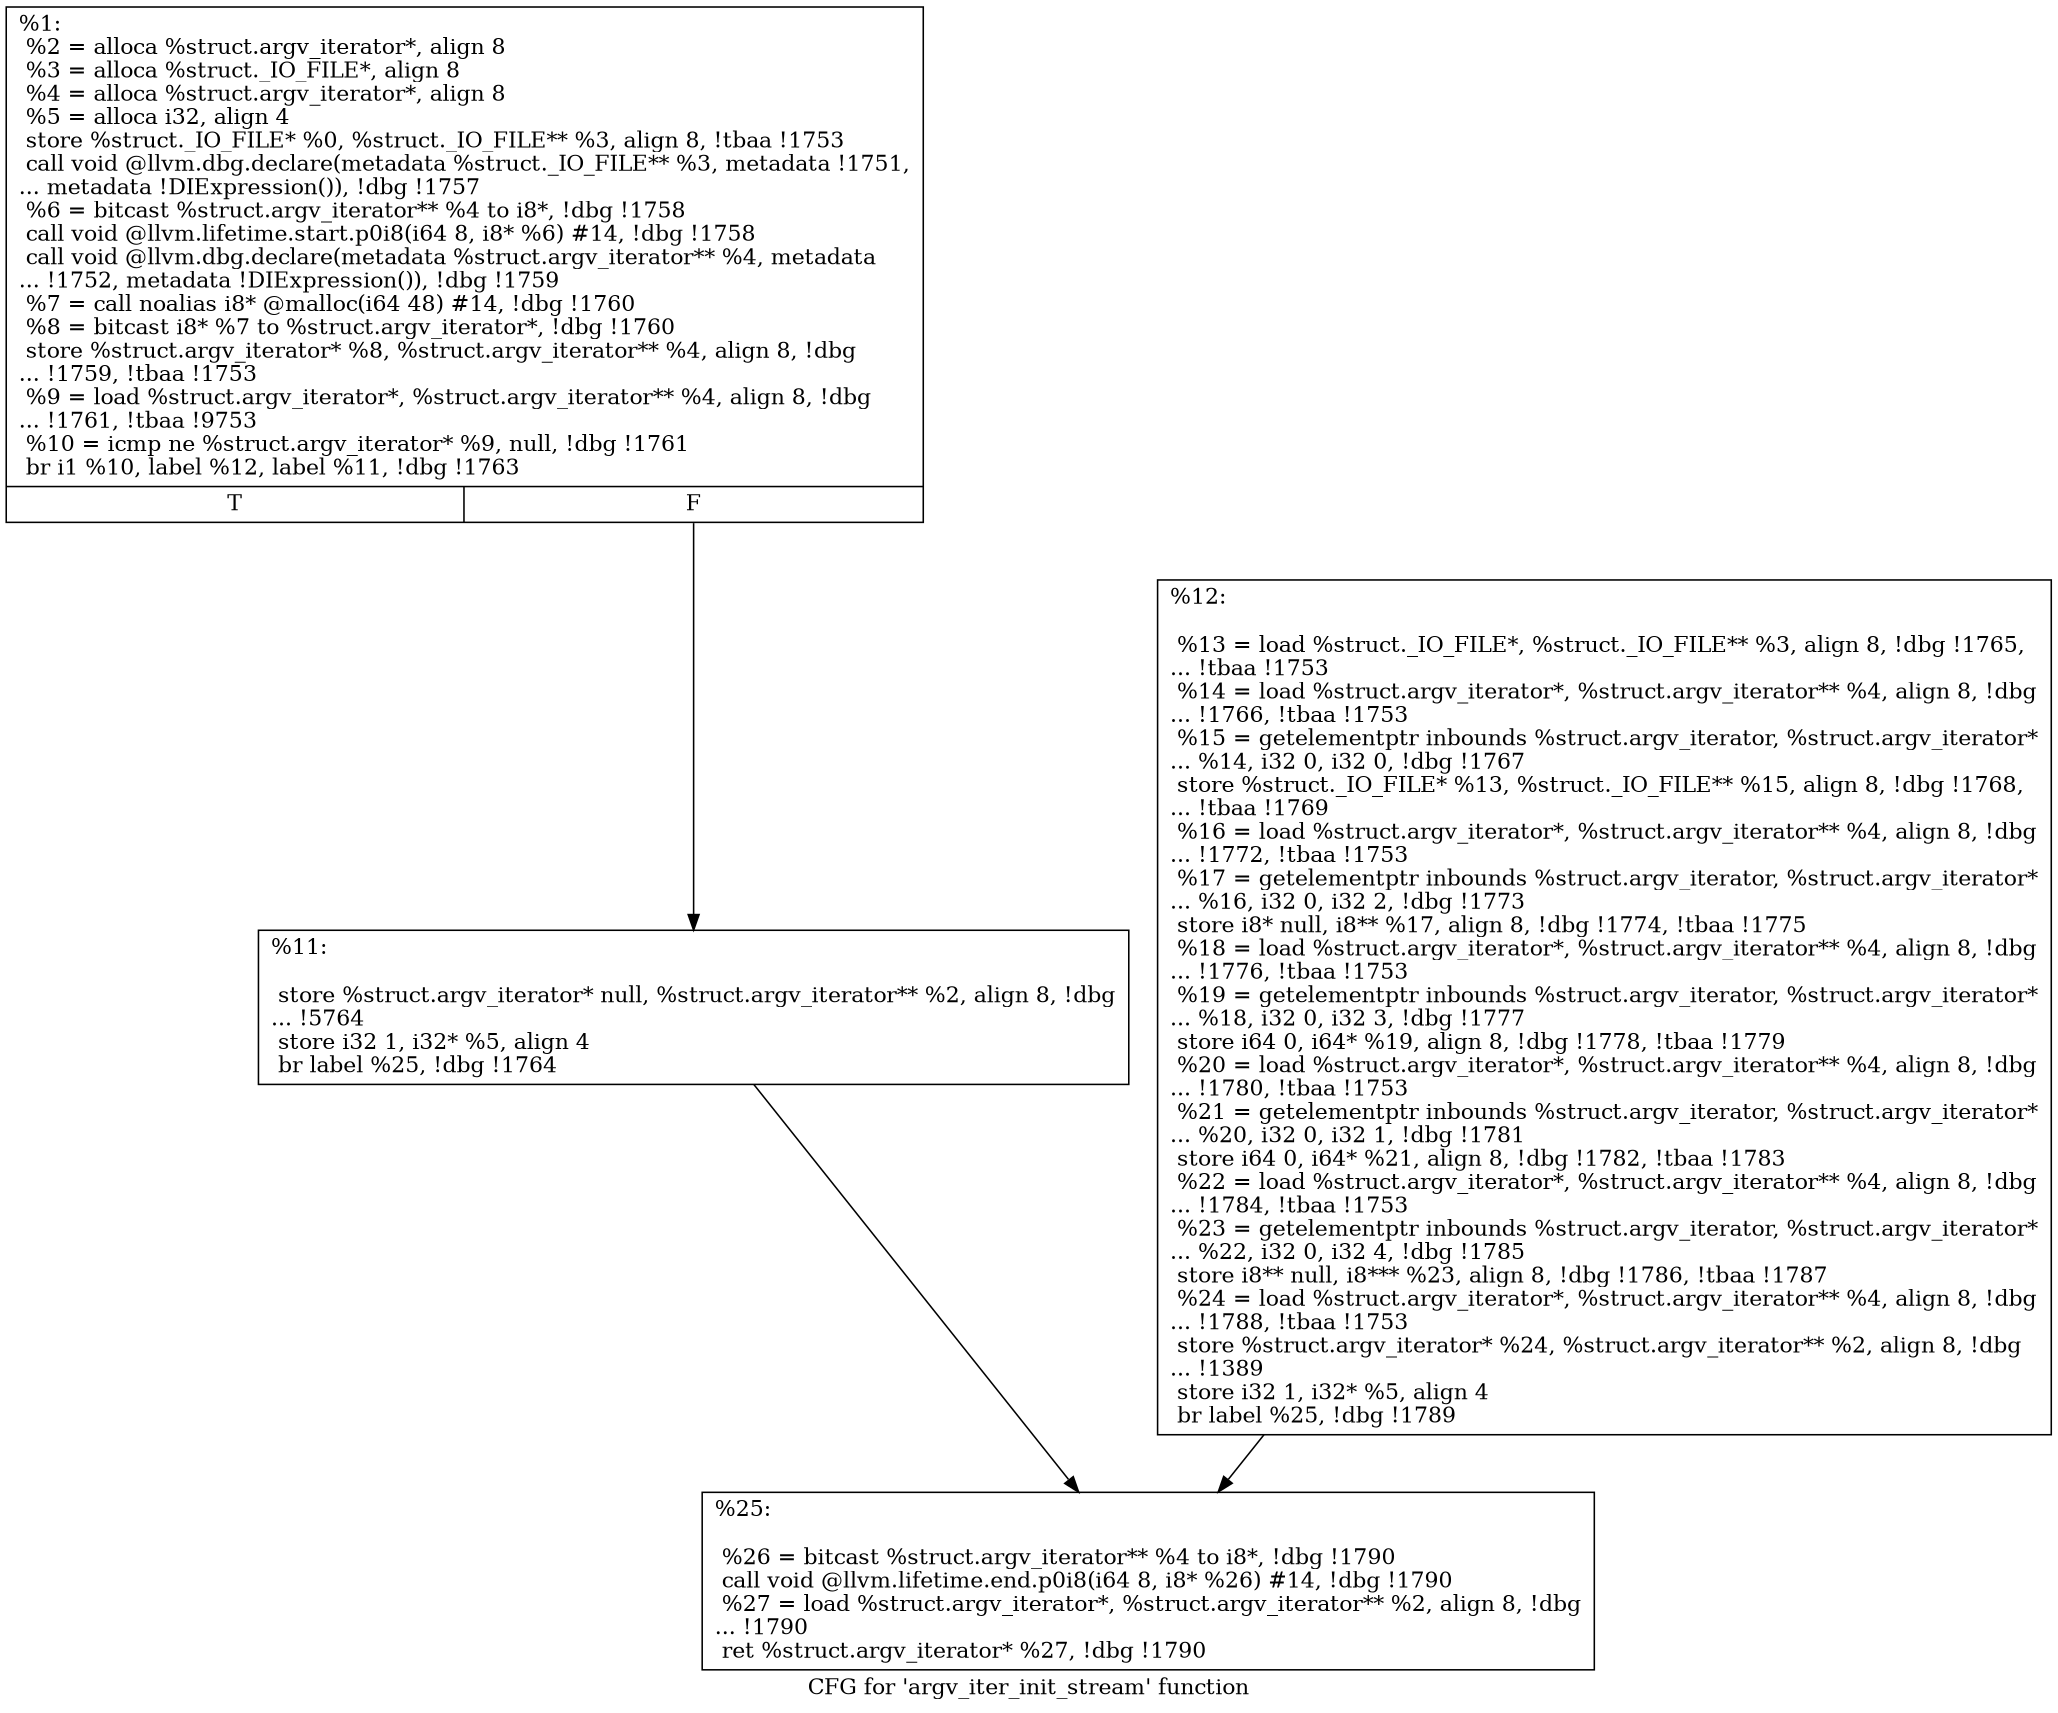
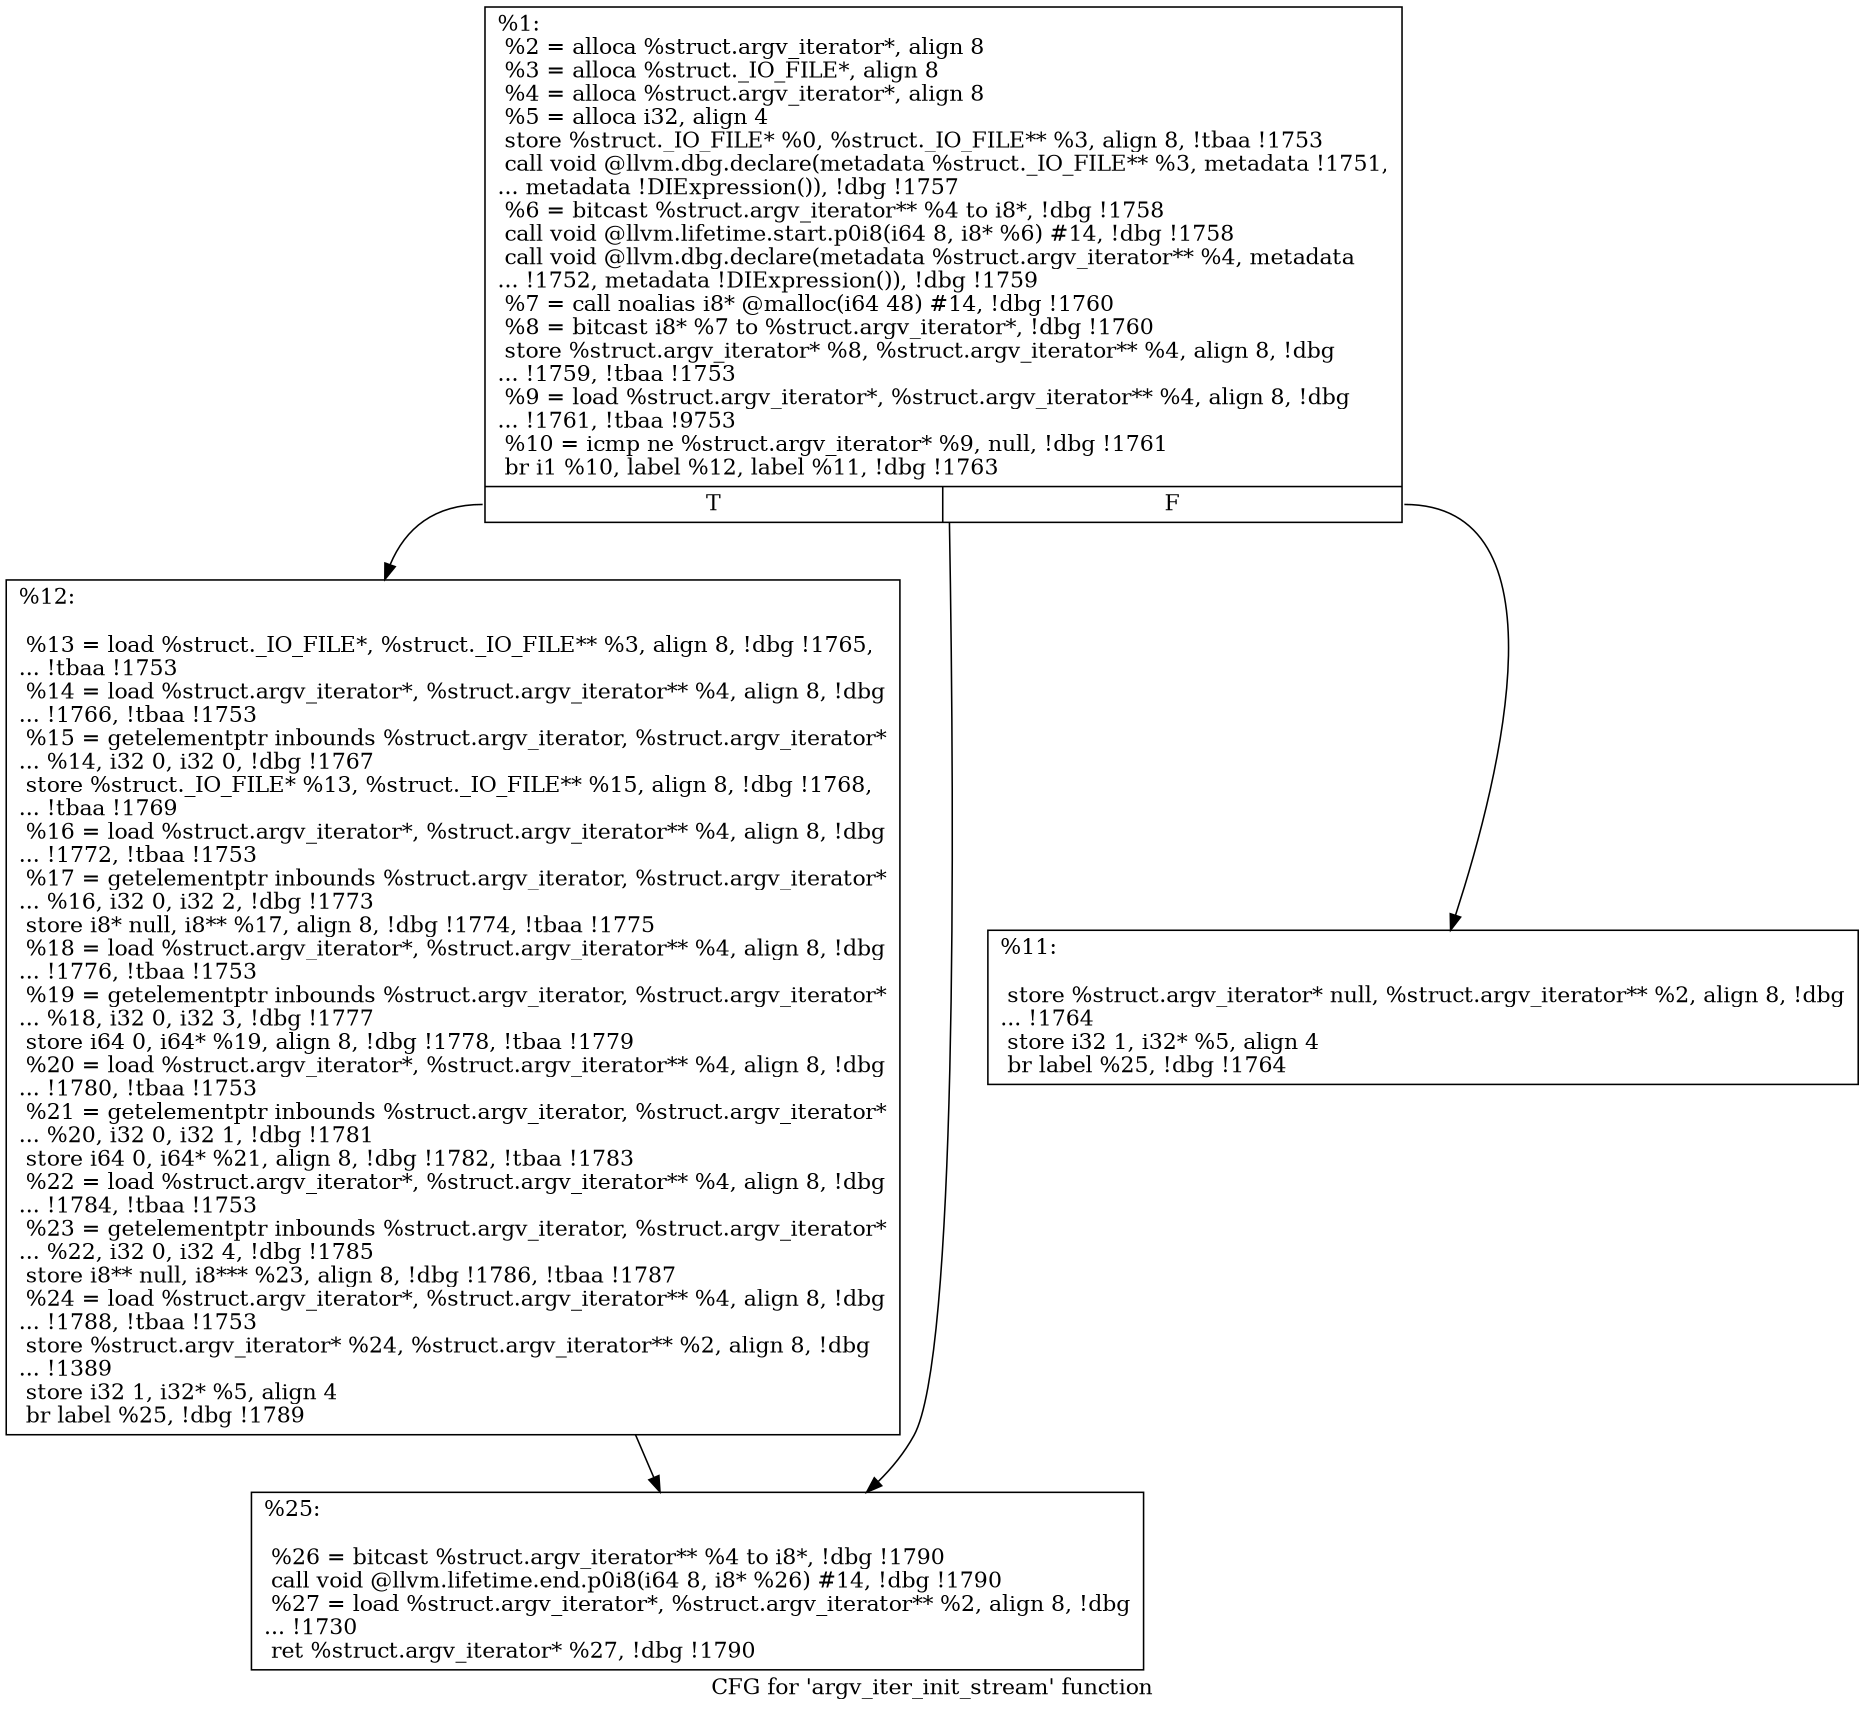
none -> (426, 519)
(318, 1019) -> (1048, 1019)
(911, 1282) -> (951, 1010)
(762, 1628) -> (311, 1628)
